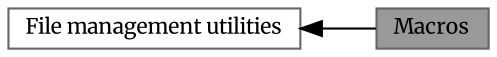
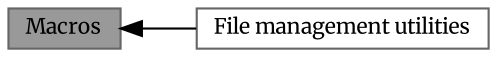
(349, 29) -> (169, 29)
